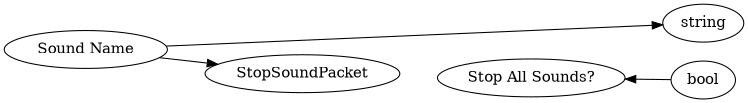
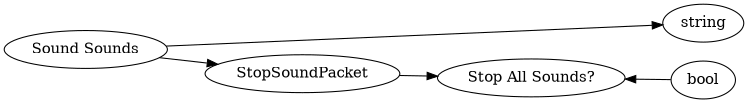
(86, 49) -> (86, 49)
none -> (413, 76)
